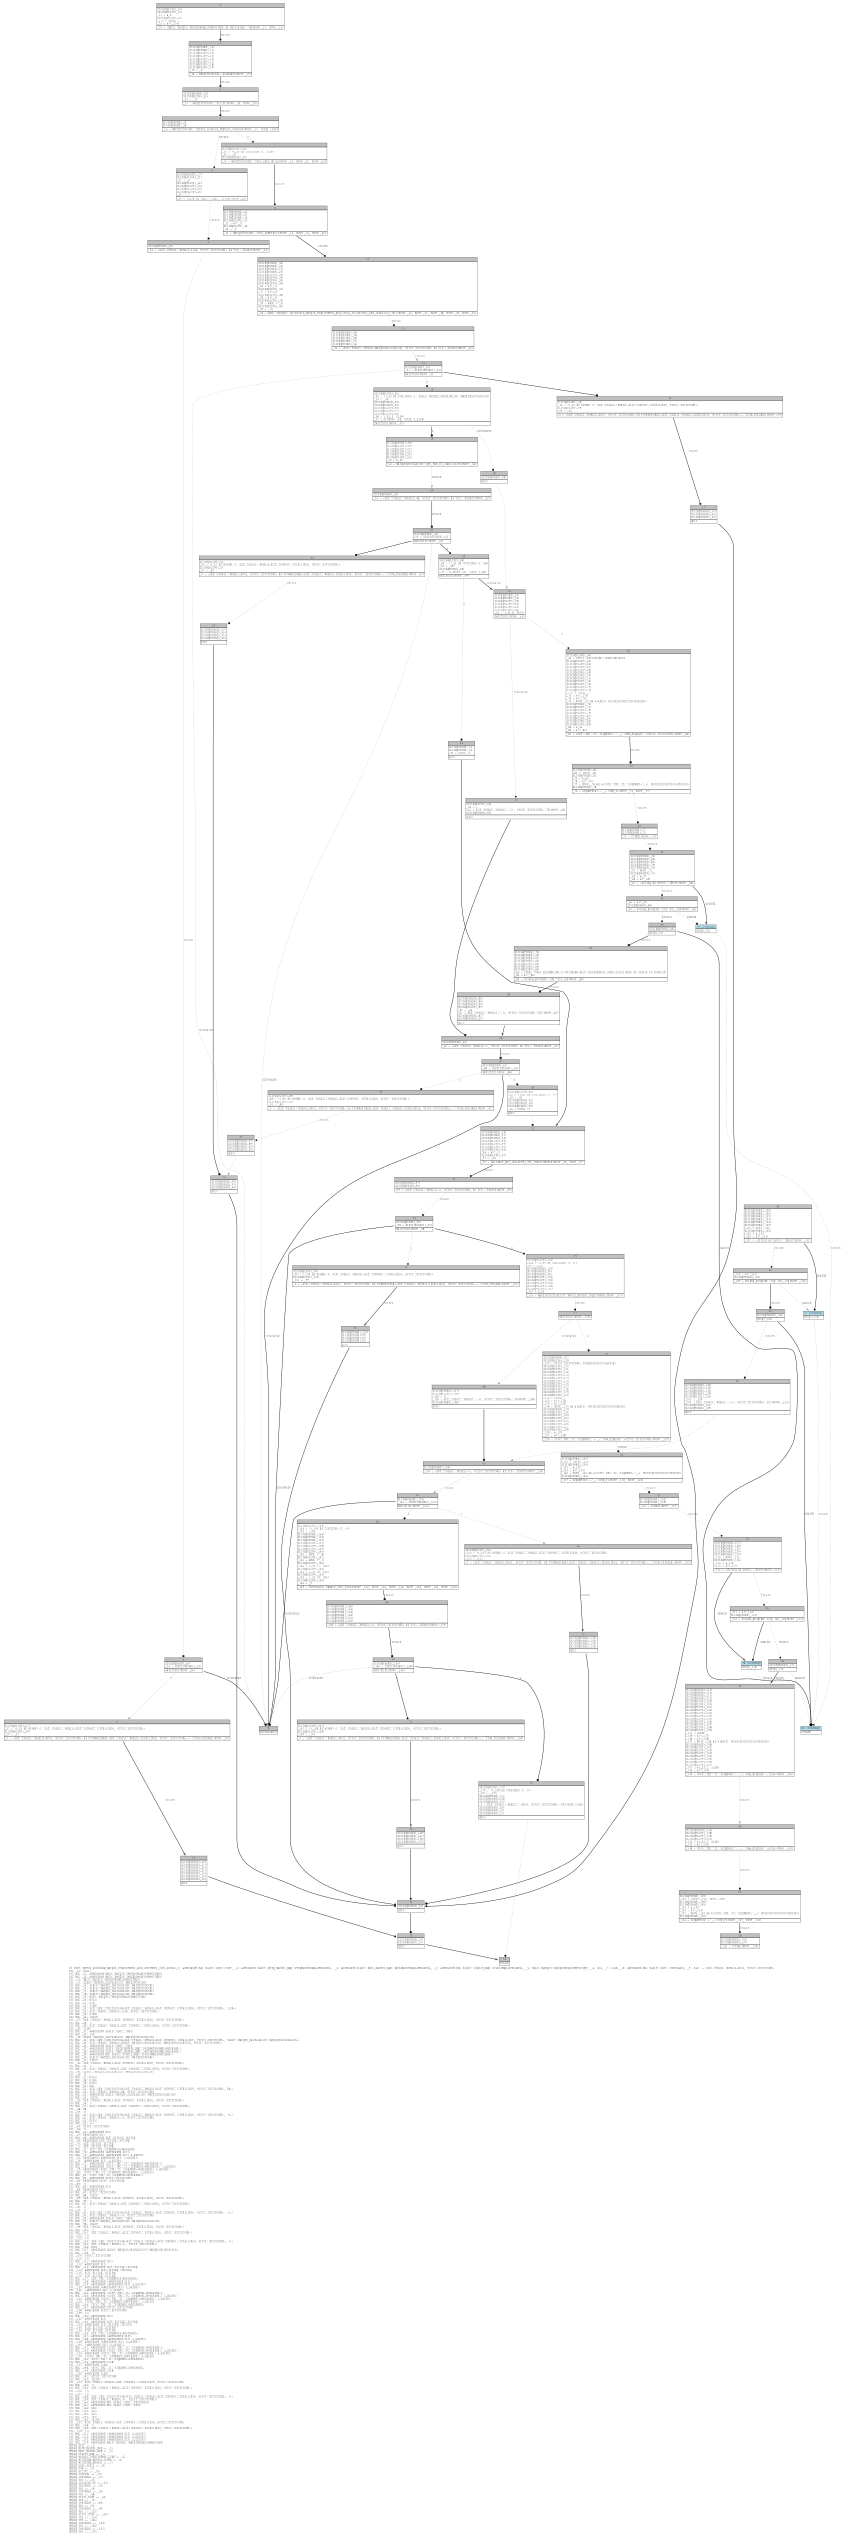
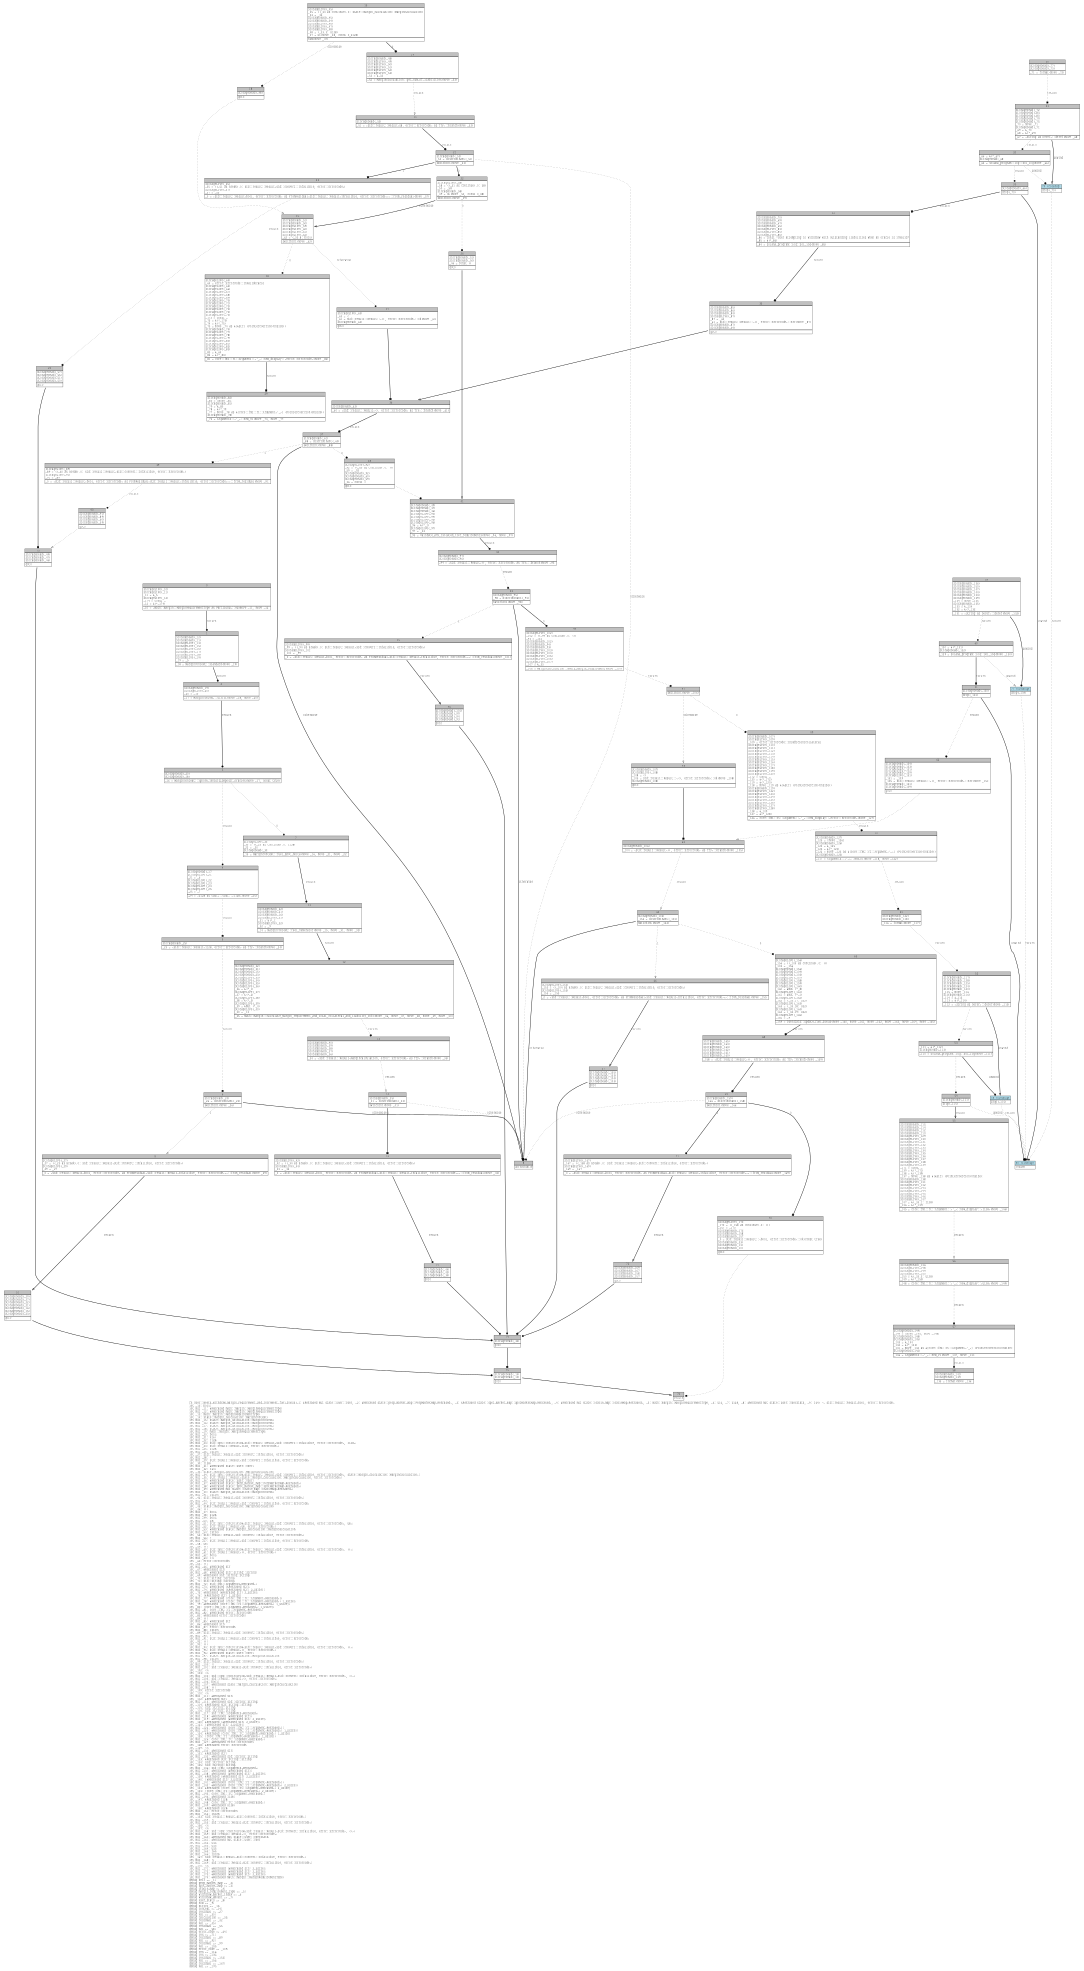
(426, 381) -> none
(389, 424) -> (318, 39)
(636, 808) -> none
